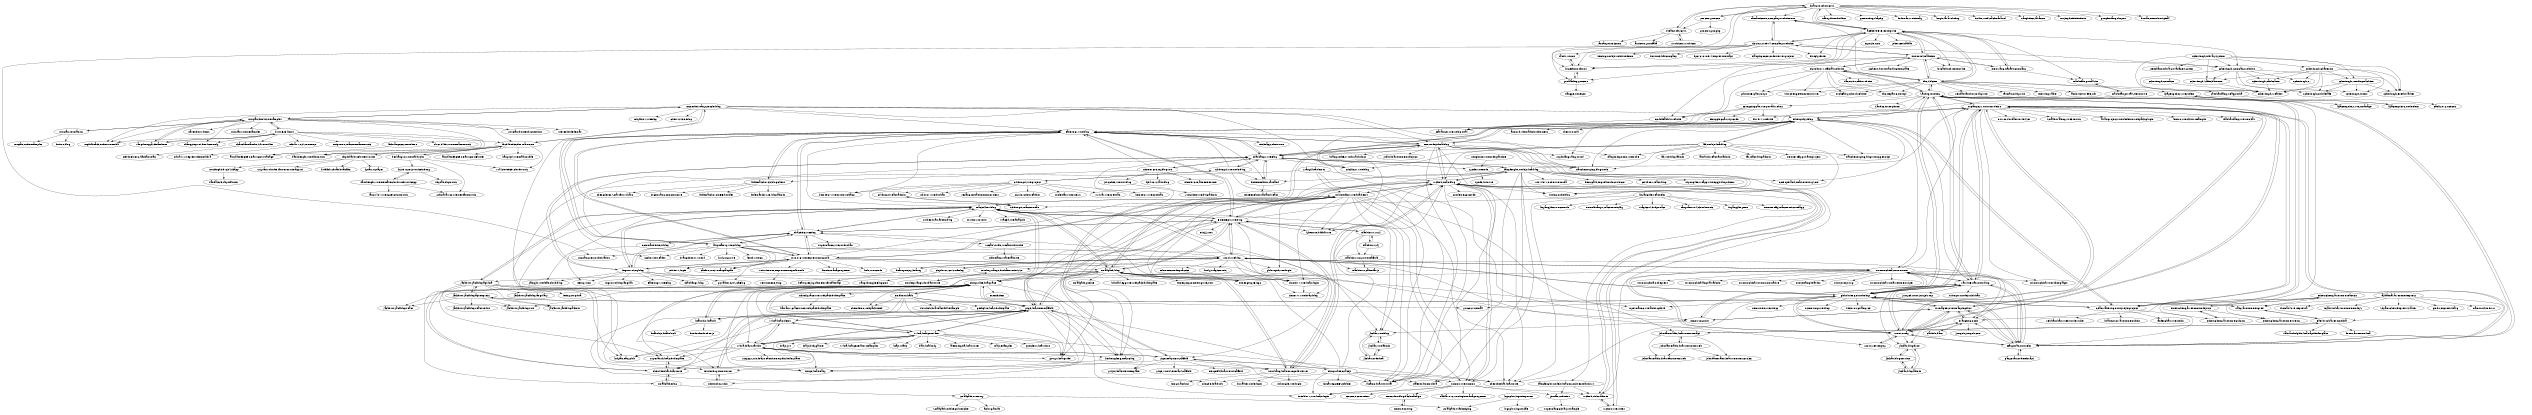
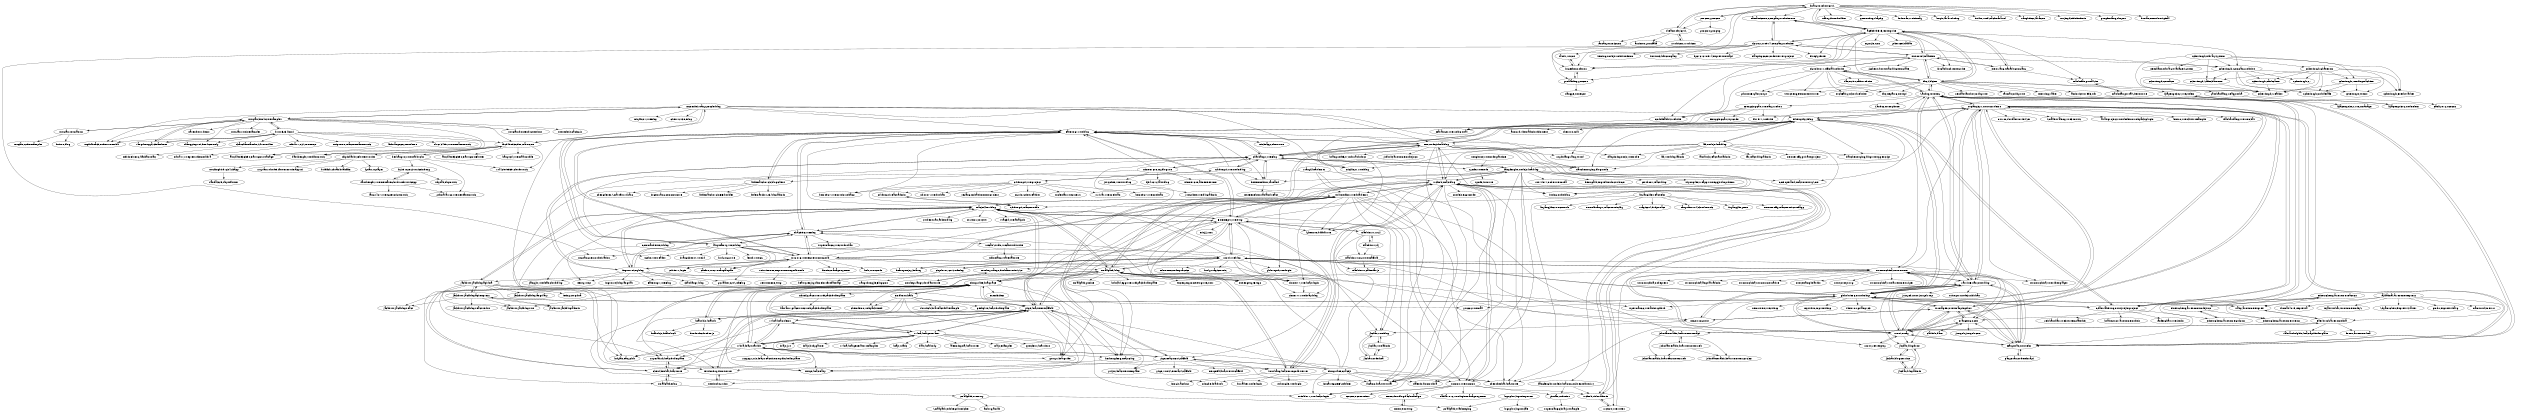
(2376, 87) -> none
(1763, 107) -> (1763, 107)
(570, 132) -> (570, 132)
(847, 287) -> (836, 287)
(1818, 308) -> (1818, 308)
(2065, 321) -> (2065, 321)
